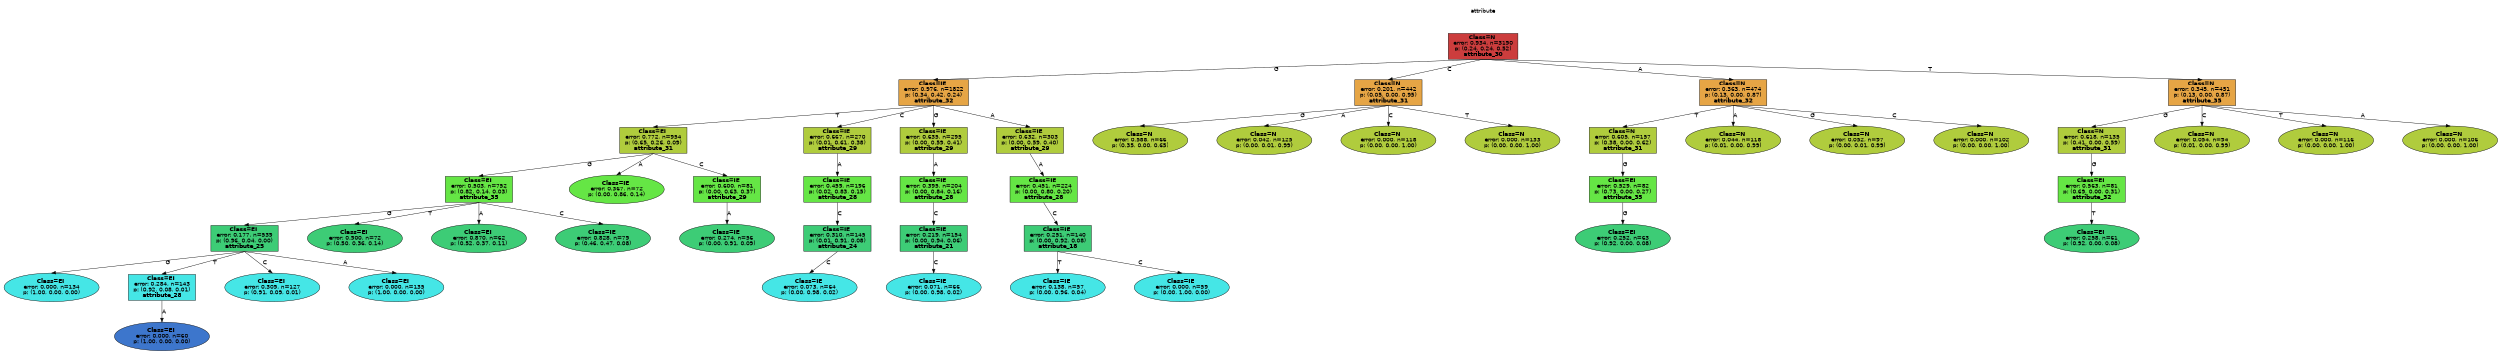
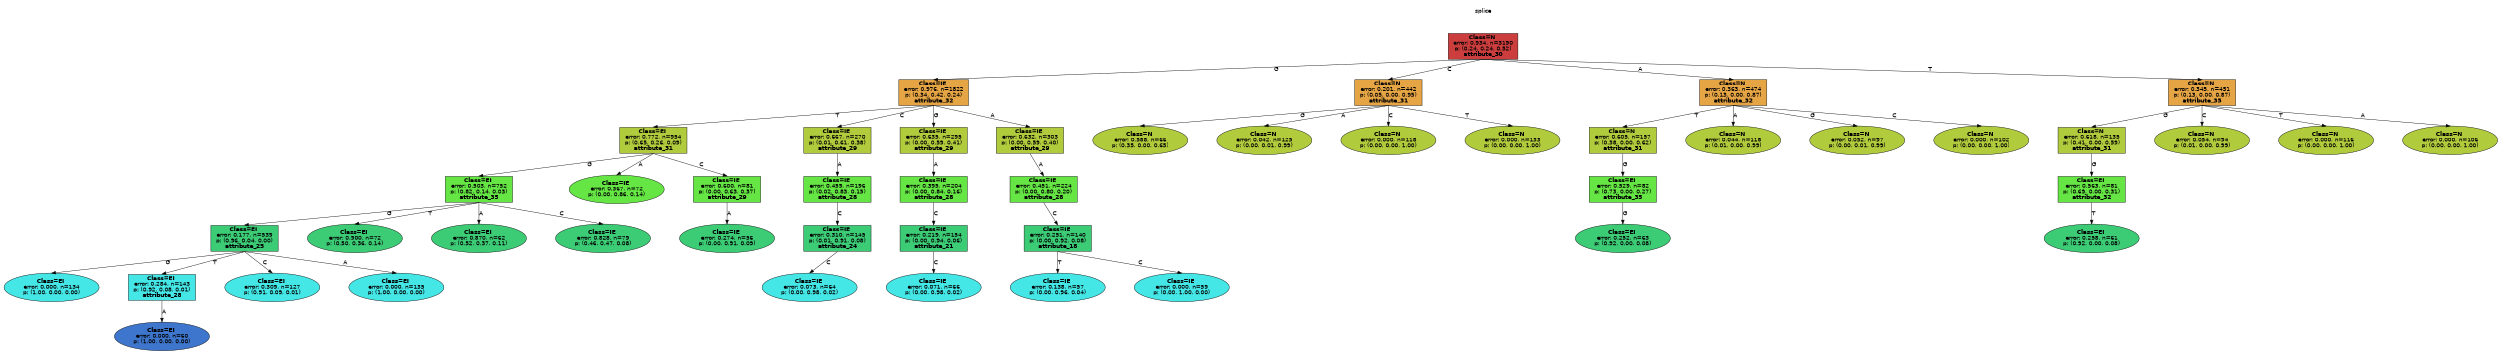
(1483, 11) -> (1483, 11)
